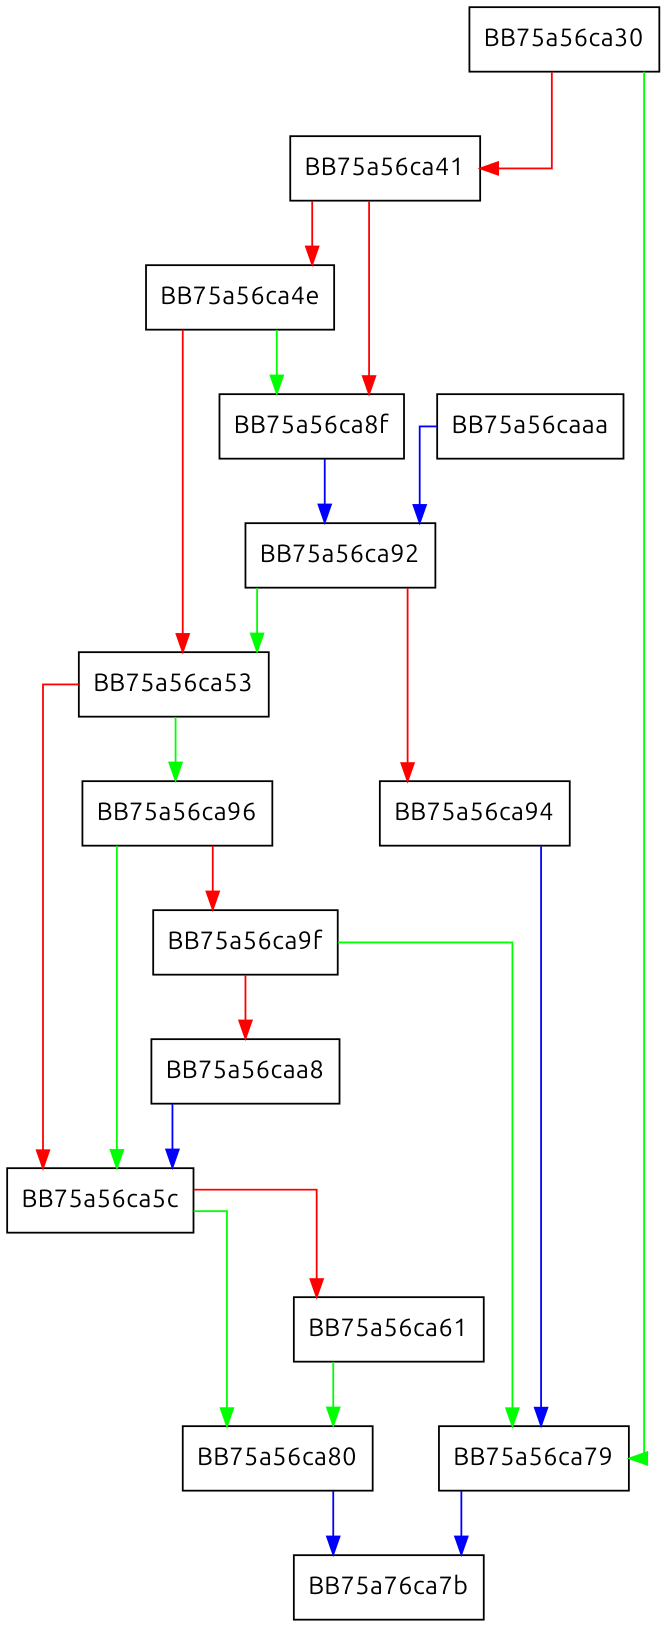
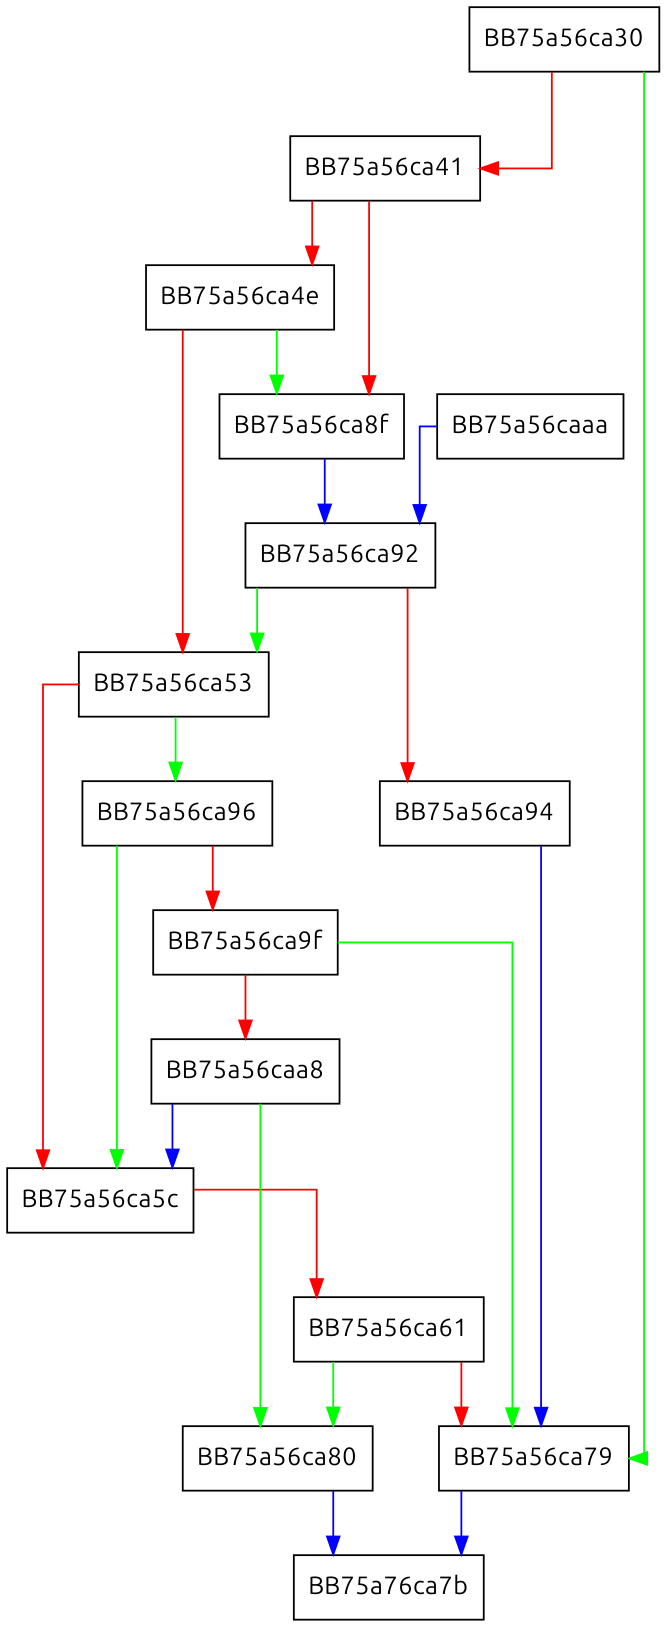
(227, 1293) -> (260, 1256)
none -> (461, 1385)
